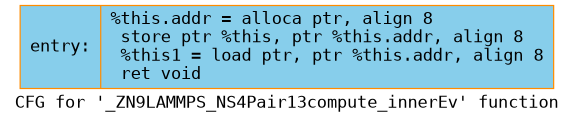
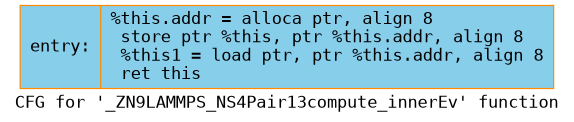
(156, 74) -> (156, 74)
